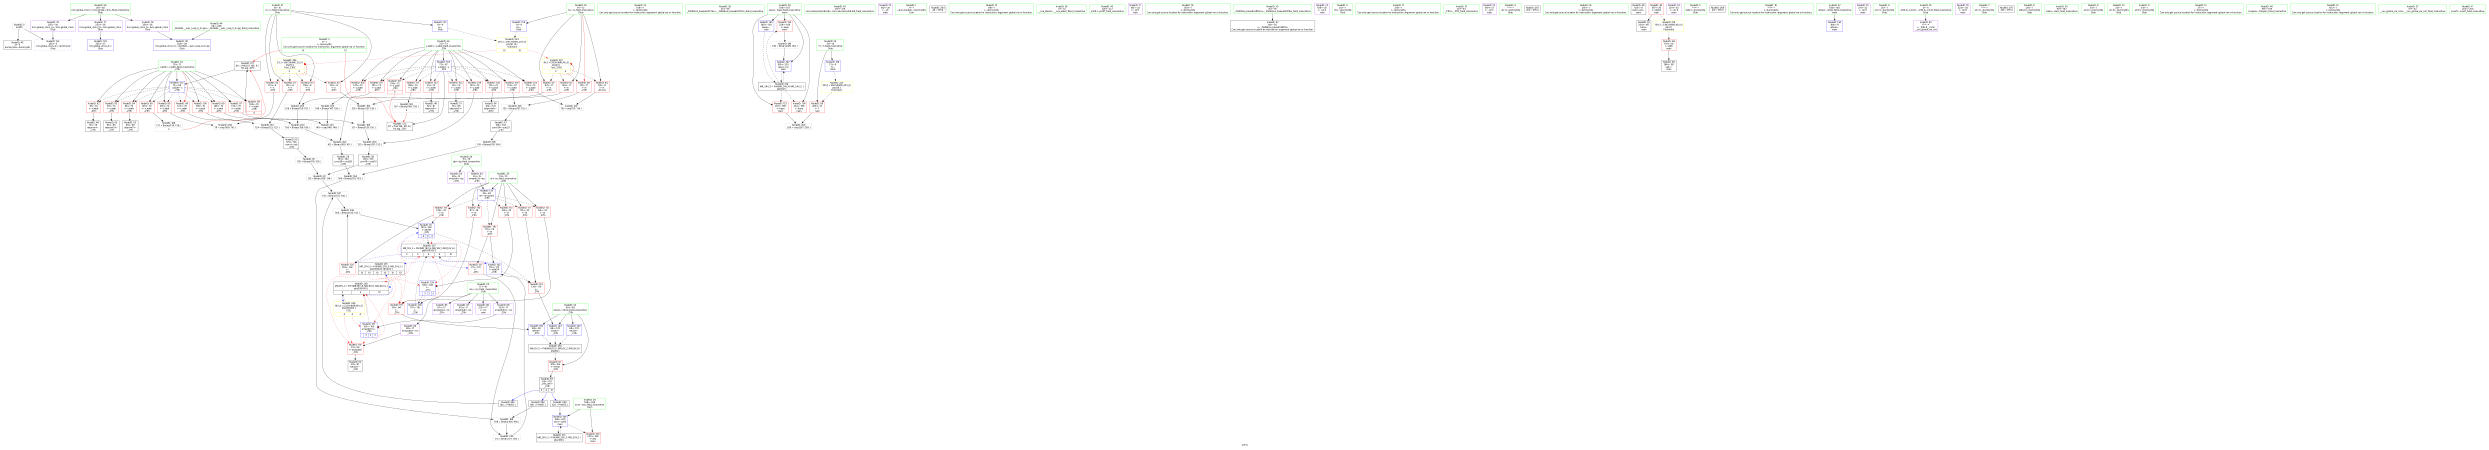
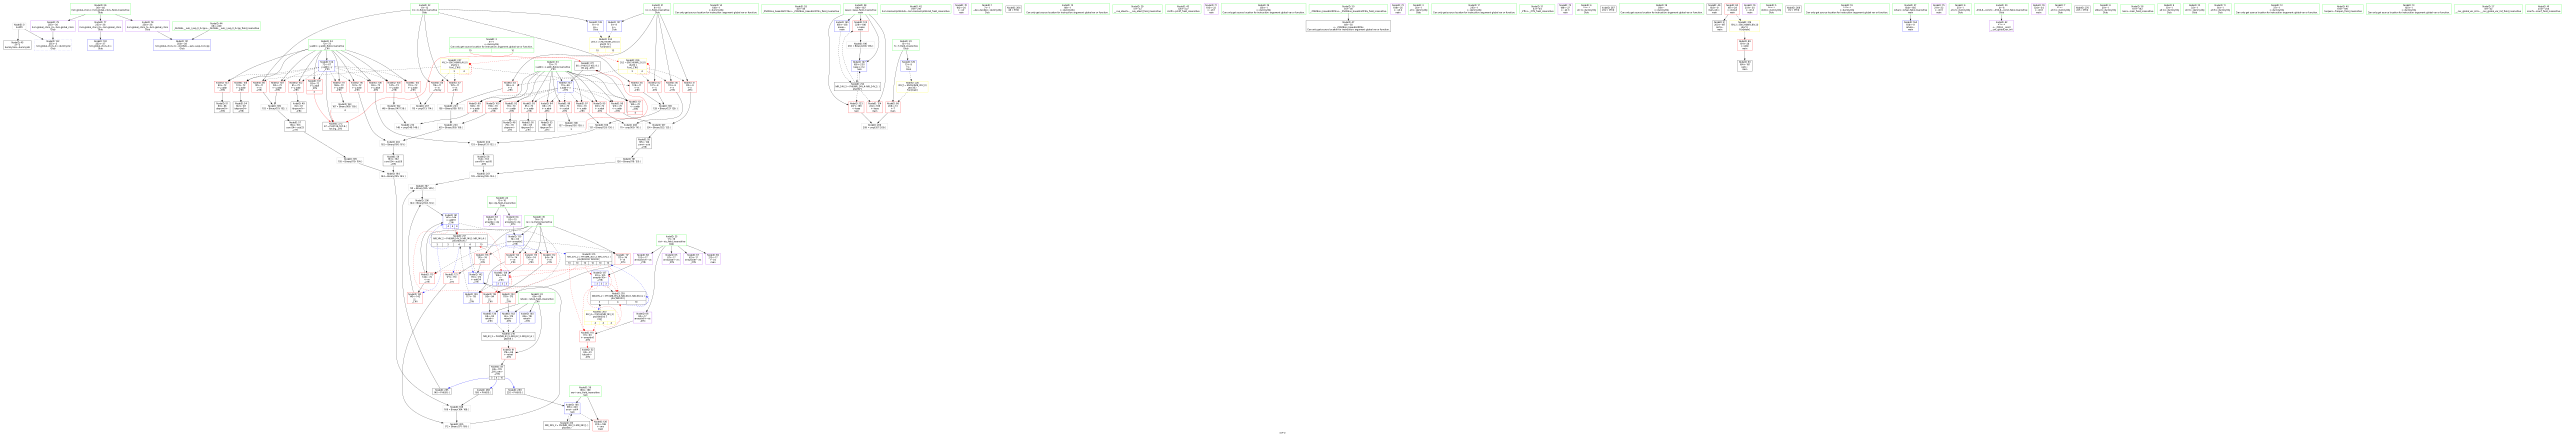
(585, 47) -> (328, 28)
(187, 85) -> (593, 83)
(408, 271) -> (518, 270)
(355, 356) -> (587, 344)
